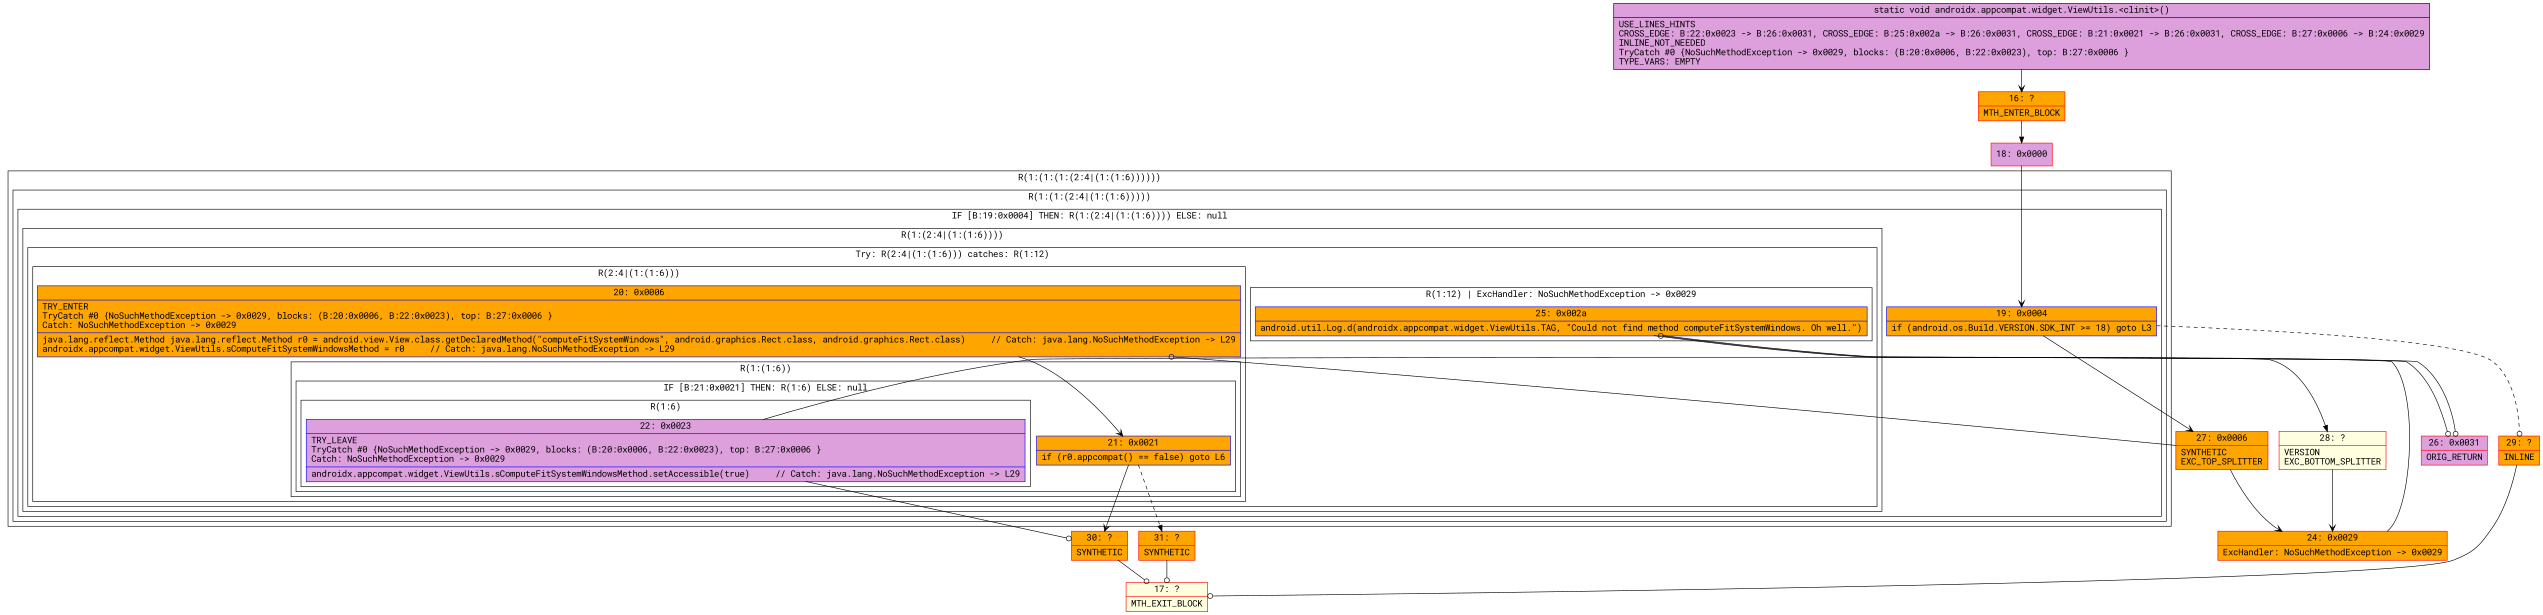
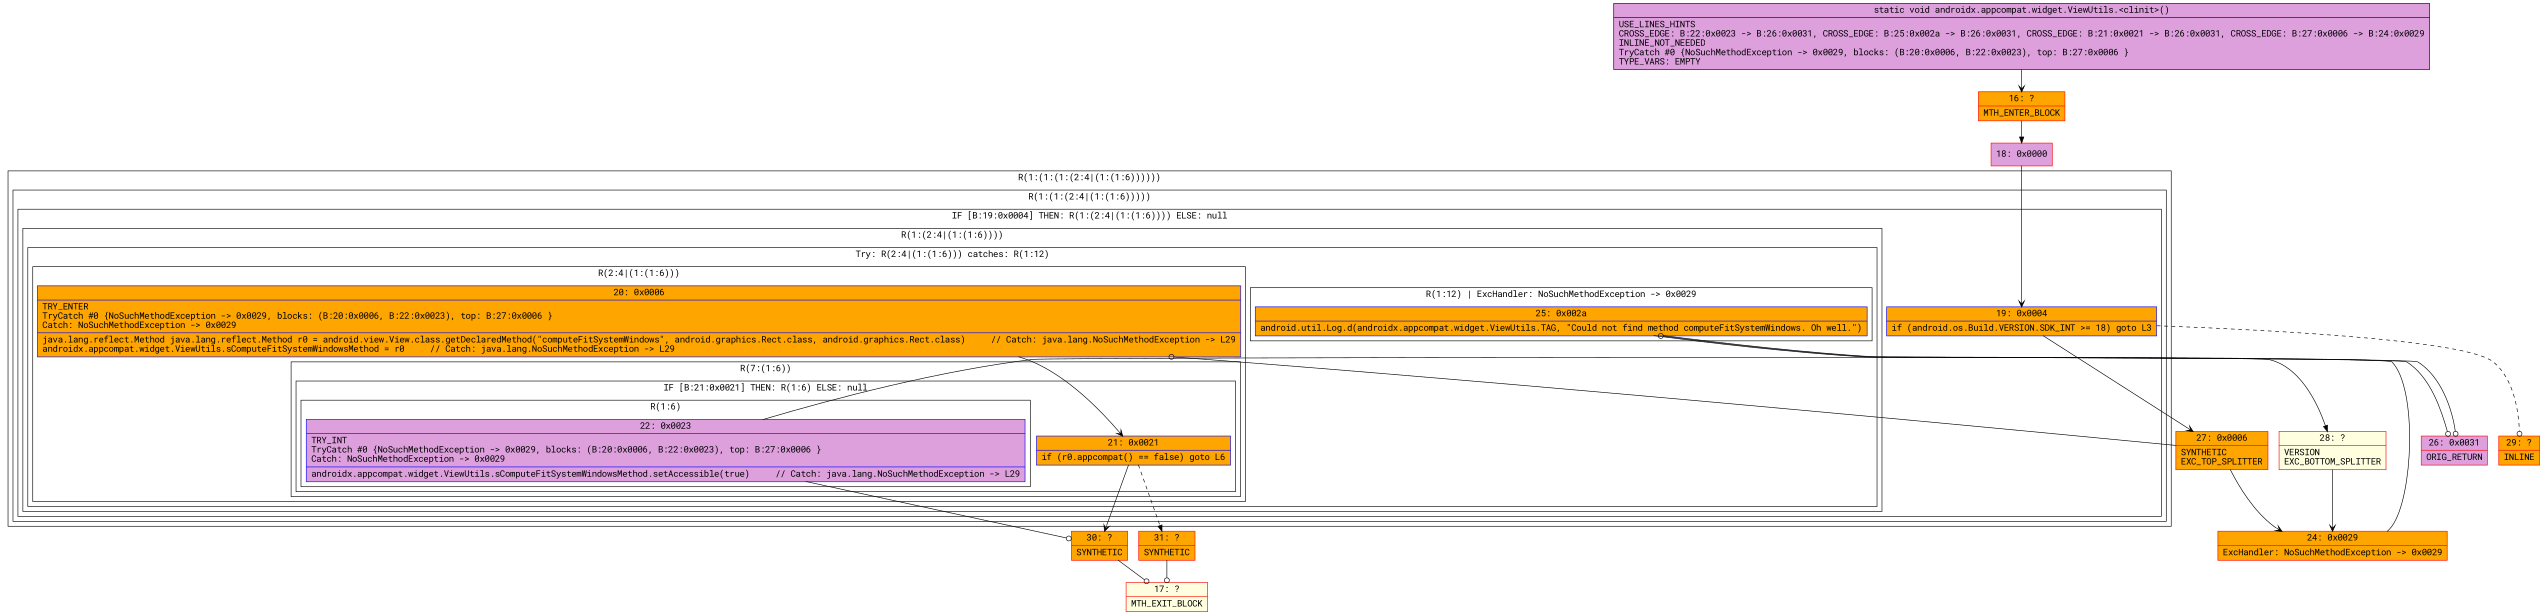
(766, 369) -> (766, 369)
(334, 441) -> (329, 441)
(1893, 586) -> none
